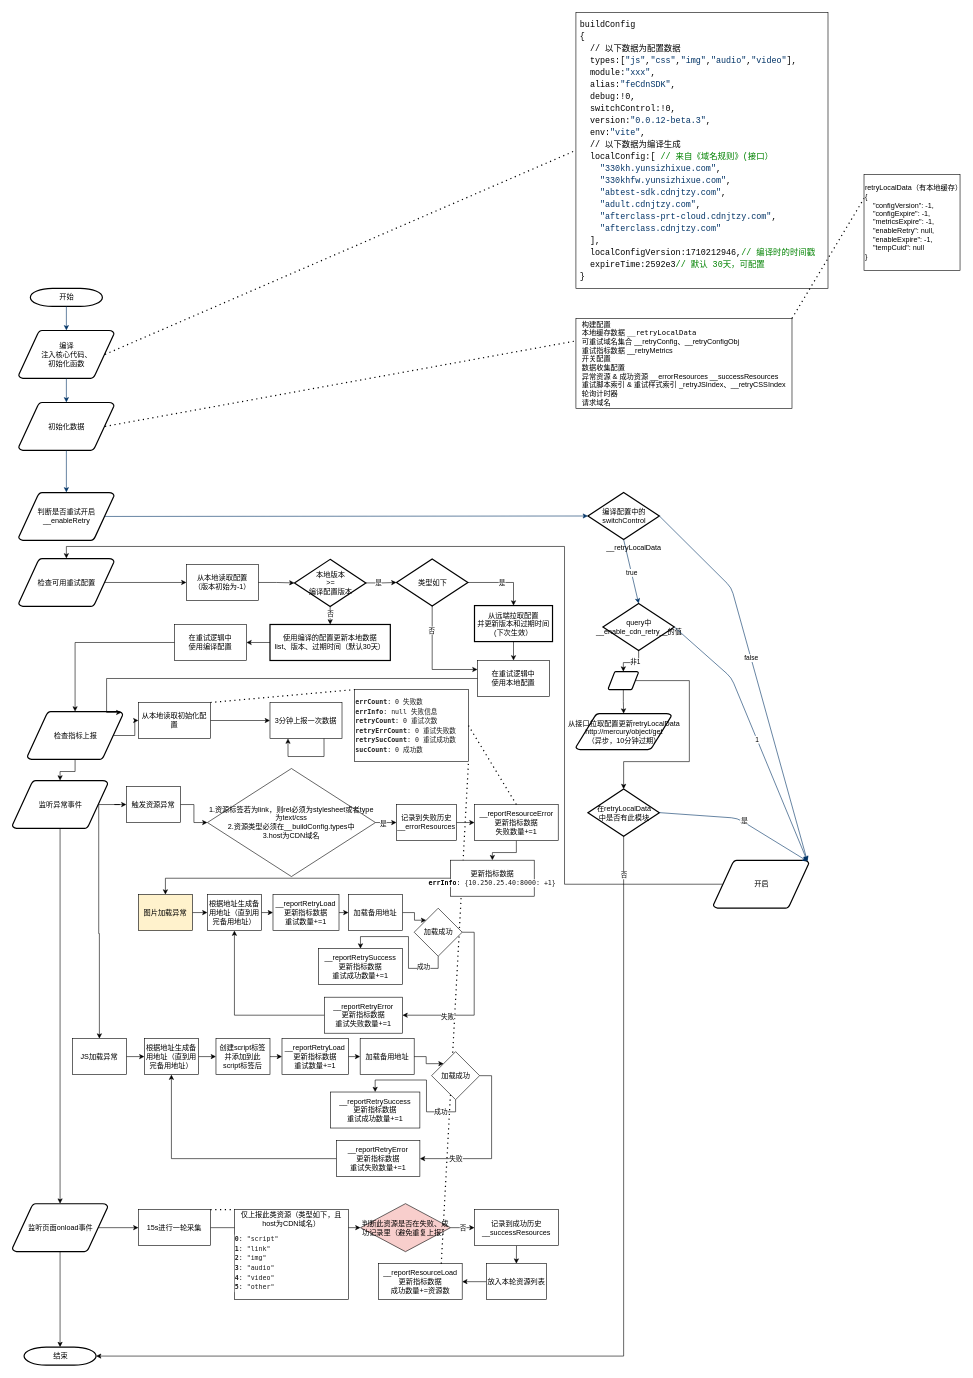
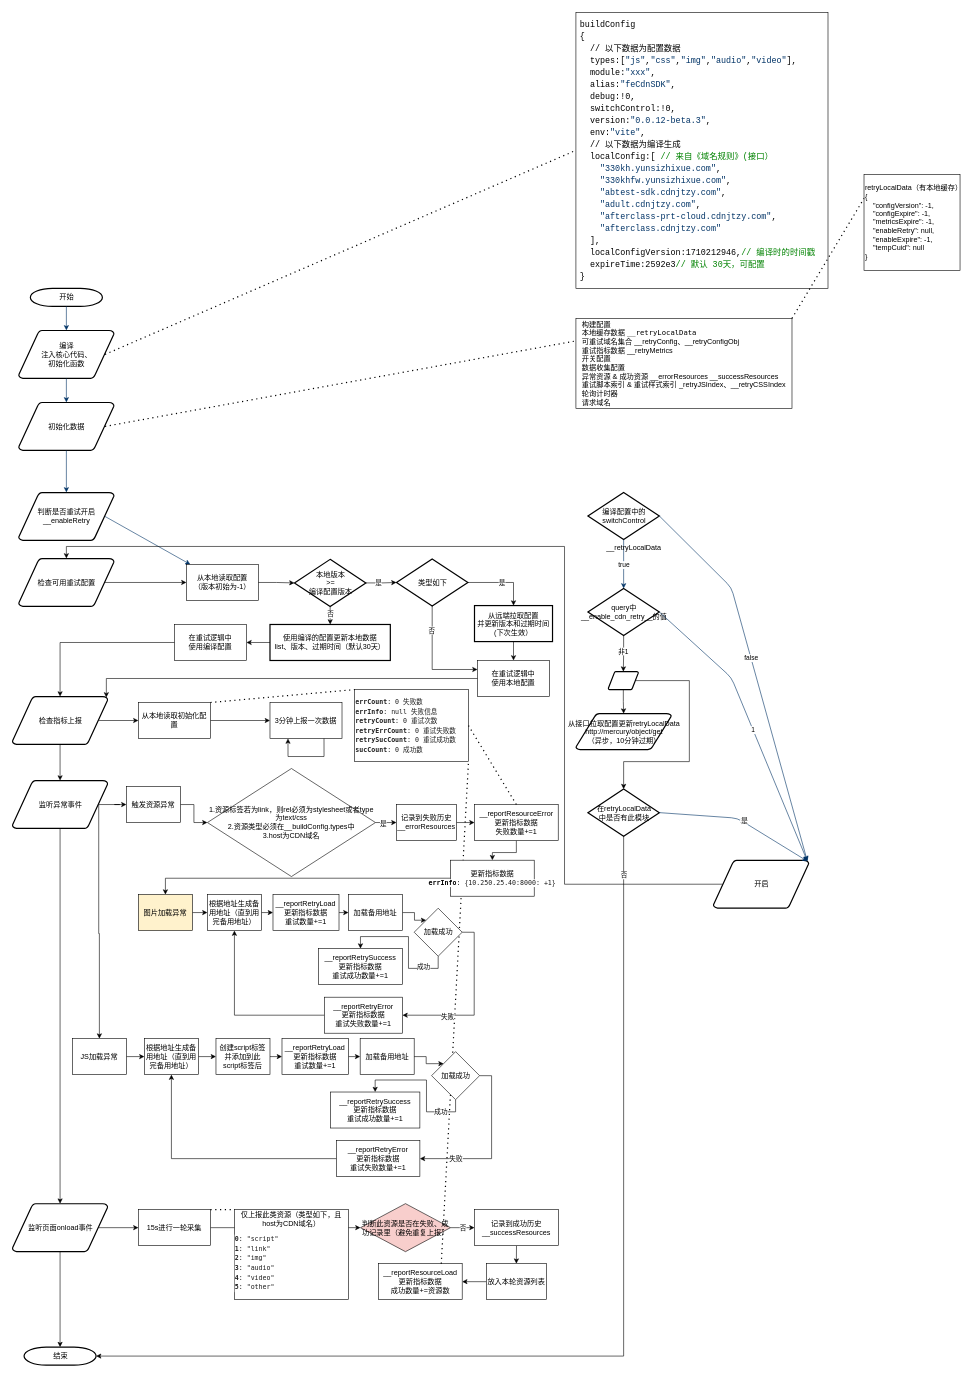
(159, 516) -> (146, 539)
(638, 627) -> (623, 612)
(75, 735) -> (60, 720)
